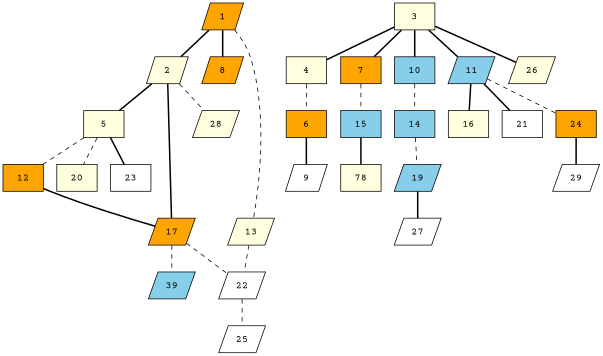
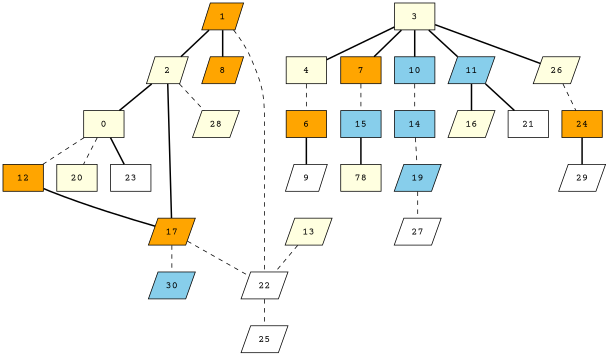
(521, 96) -> (569, 97)
(261, 122) -> (265, 147)
(104, 124) -> (104, 124)
(469, 124) -> (471, 124)
(418, 205) -> (418, 205)
(172, 285) -> (172, 285)
